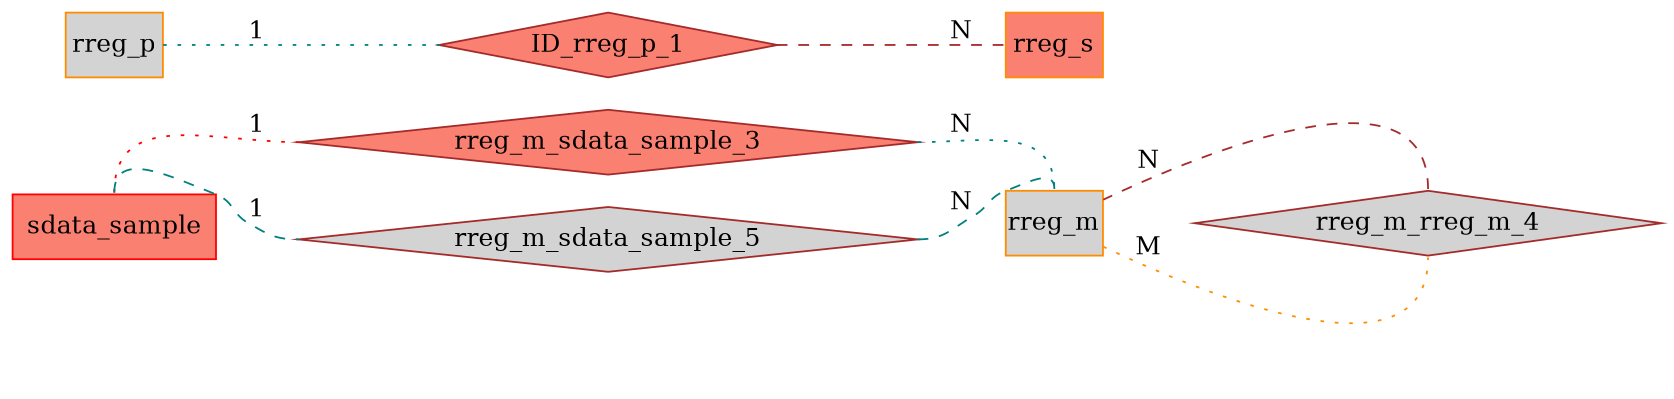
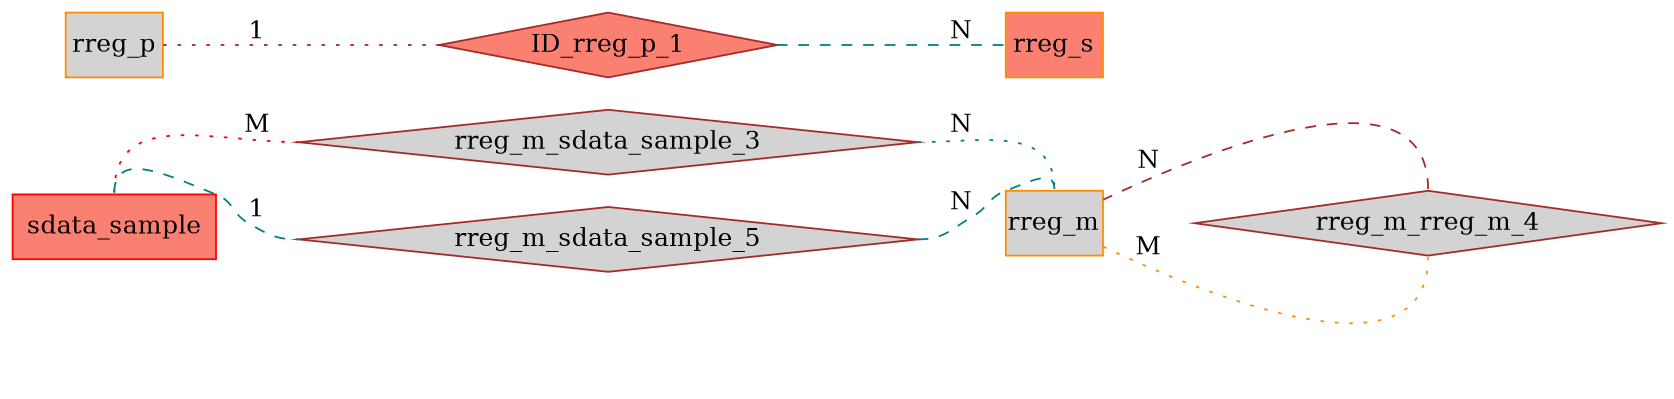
(301, 45) -> (301, 45)
(891, 45) -> (891, 45)
(257, 125) -> (257, 125)
(608, 142) -> (608, 142)
